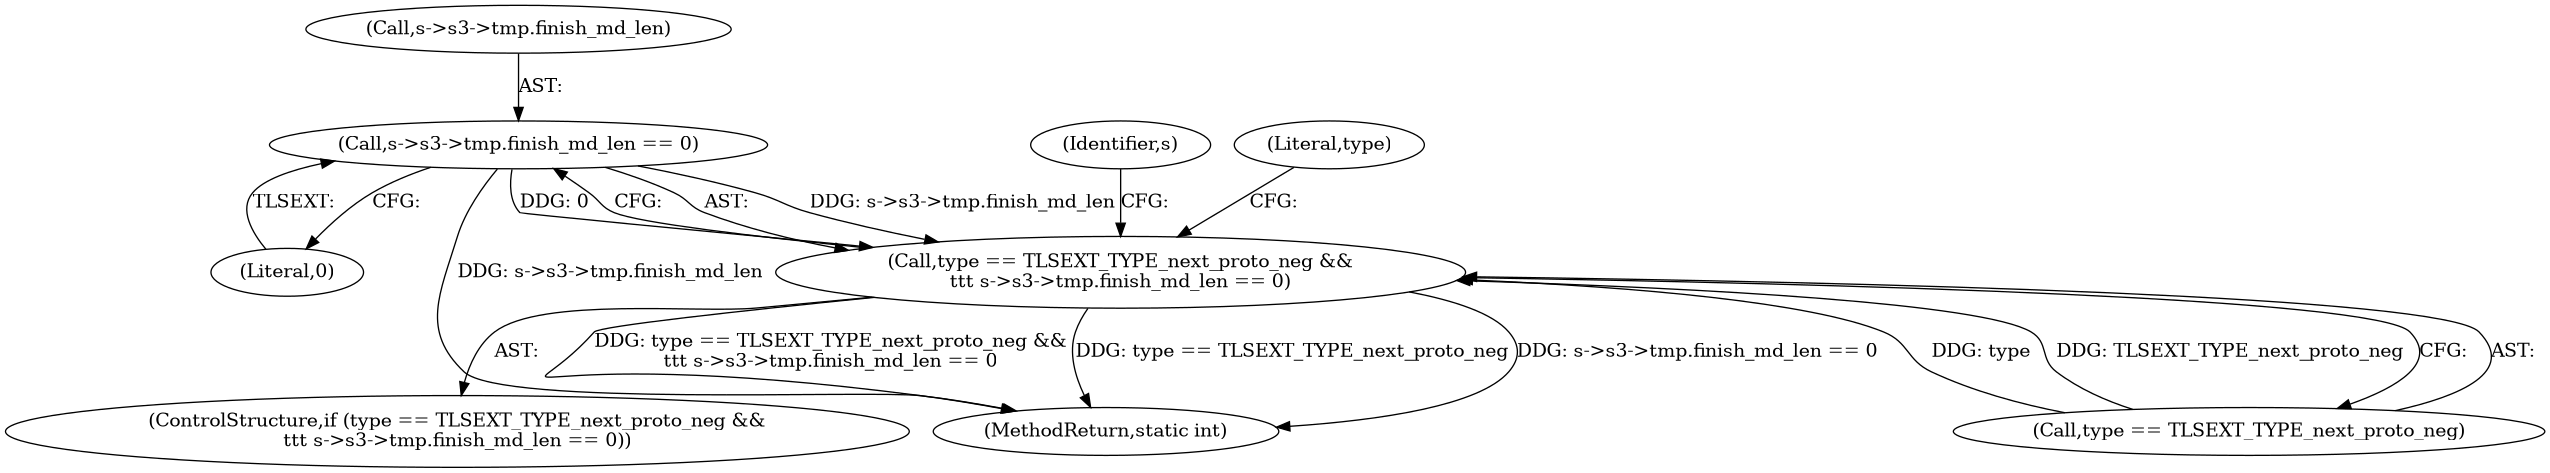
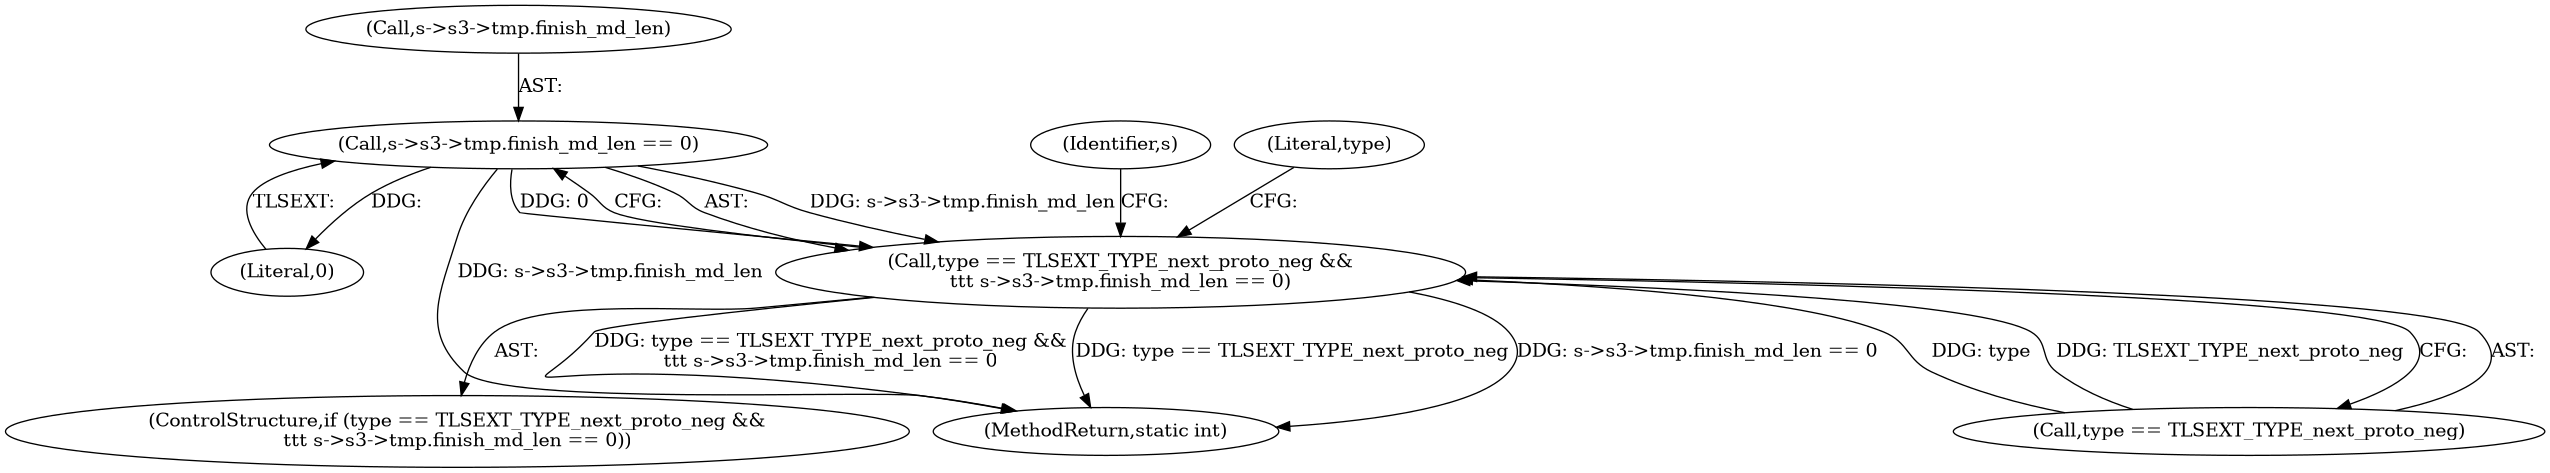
(400, 203) -> (400, 203)
